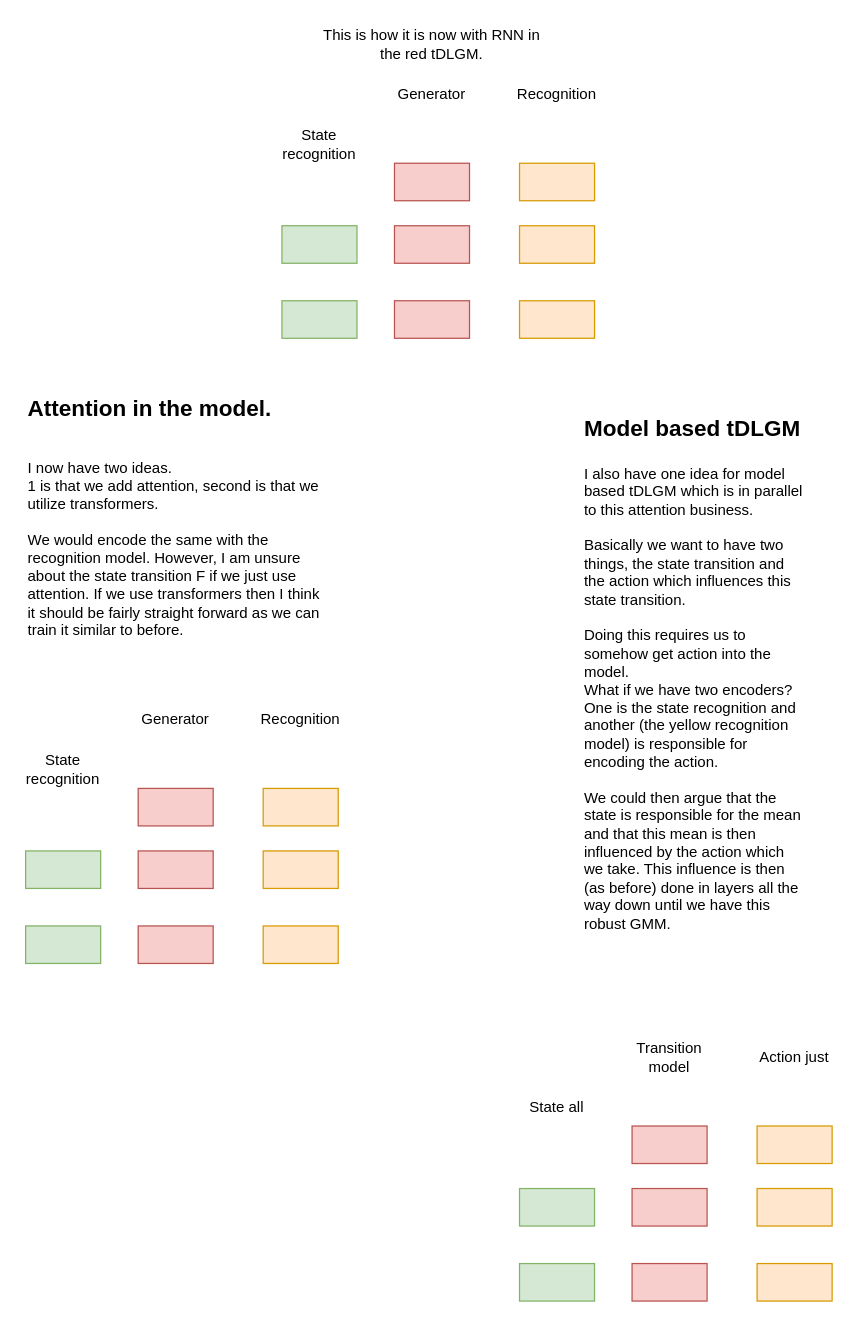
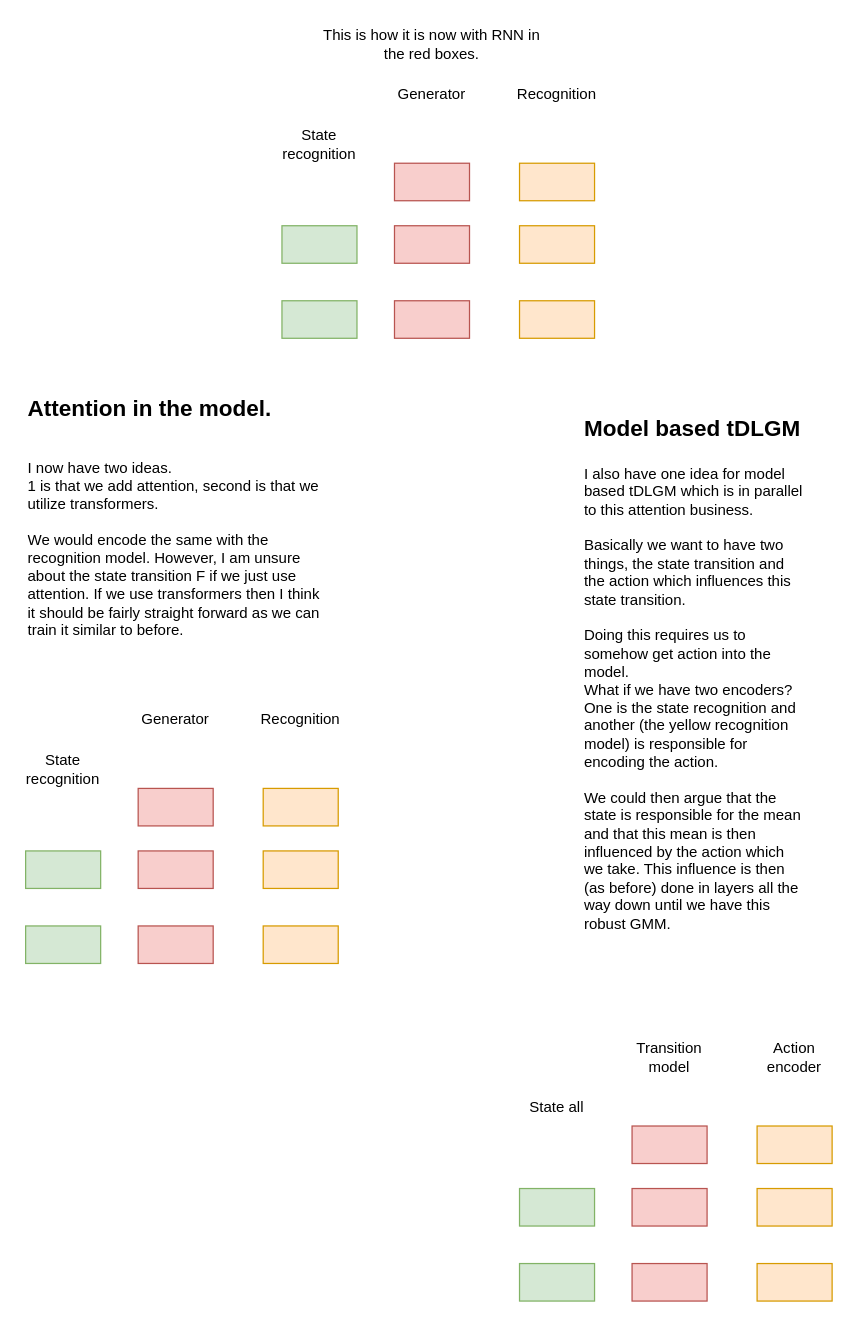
(432, 44) -> (432, 44)
(794, 1057) -> (794, 1057)
